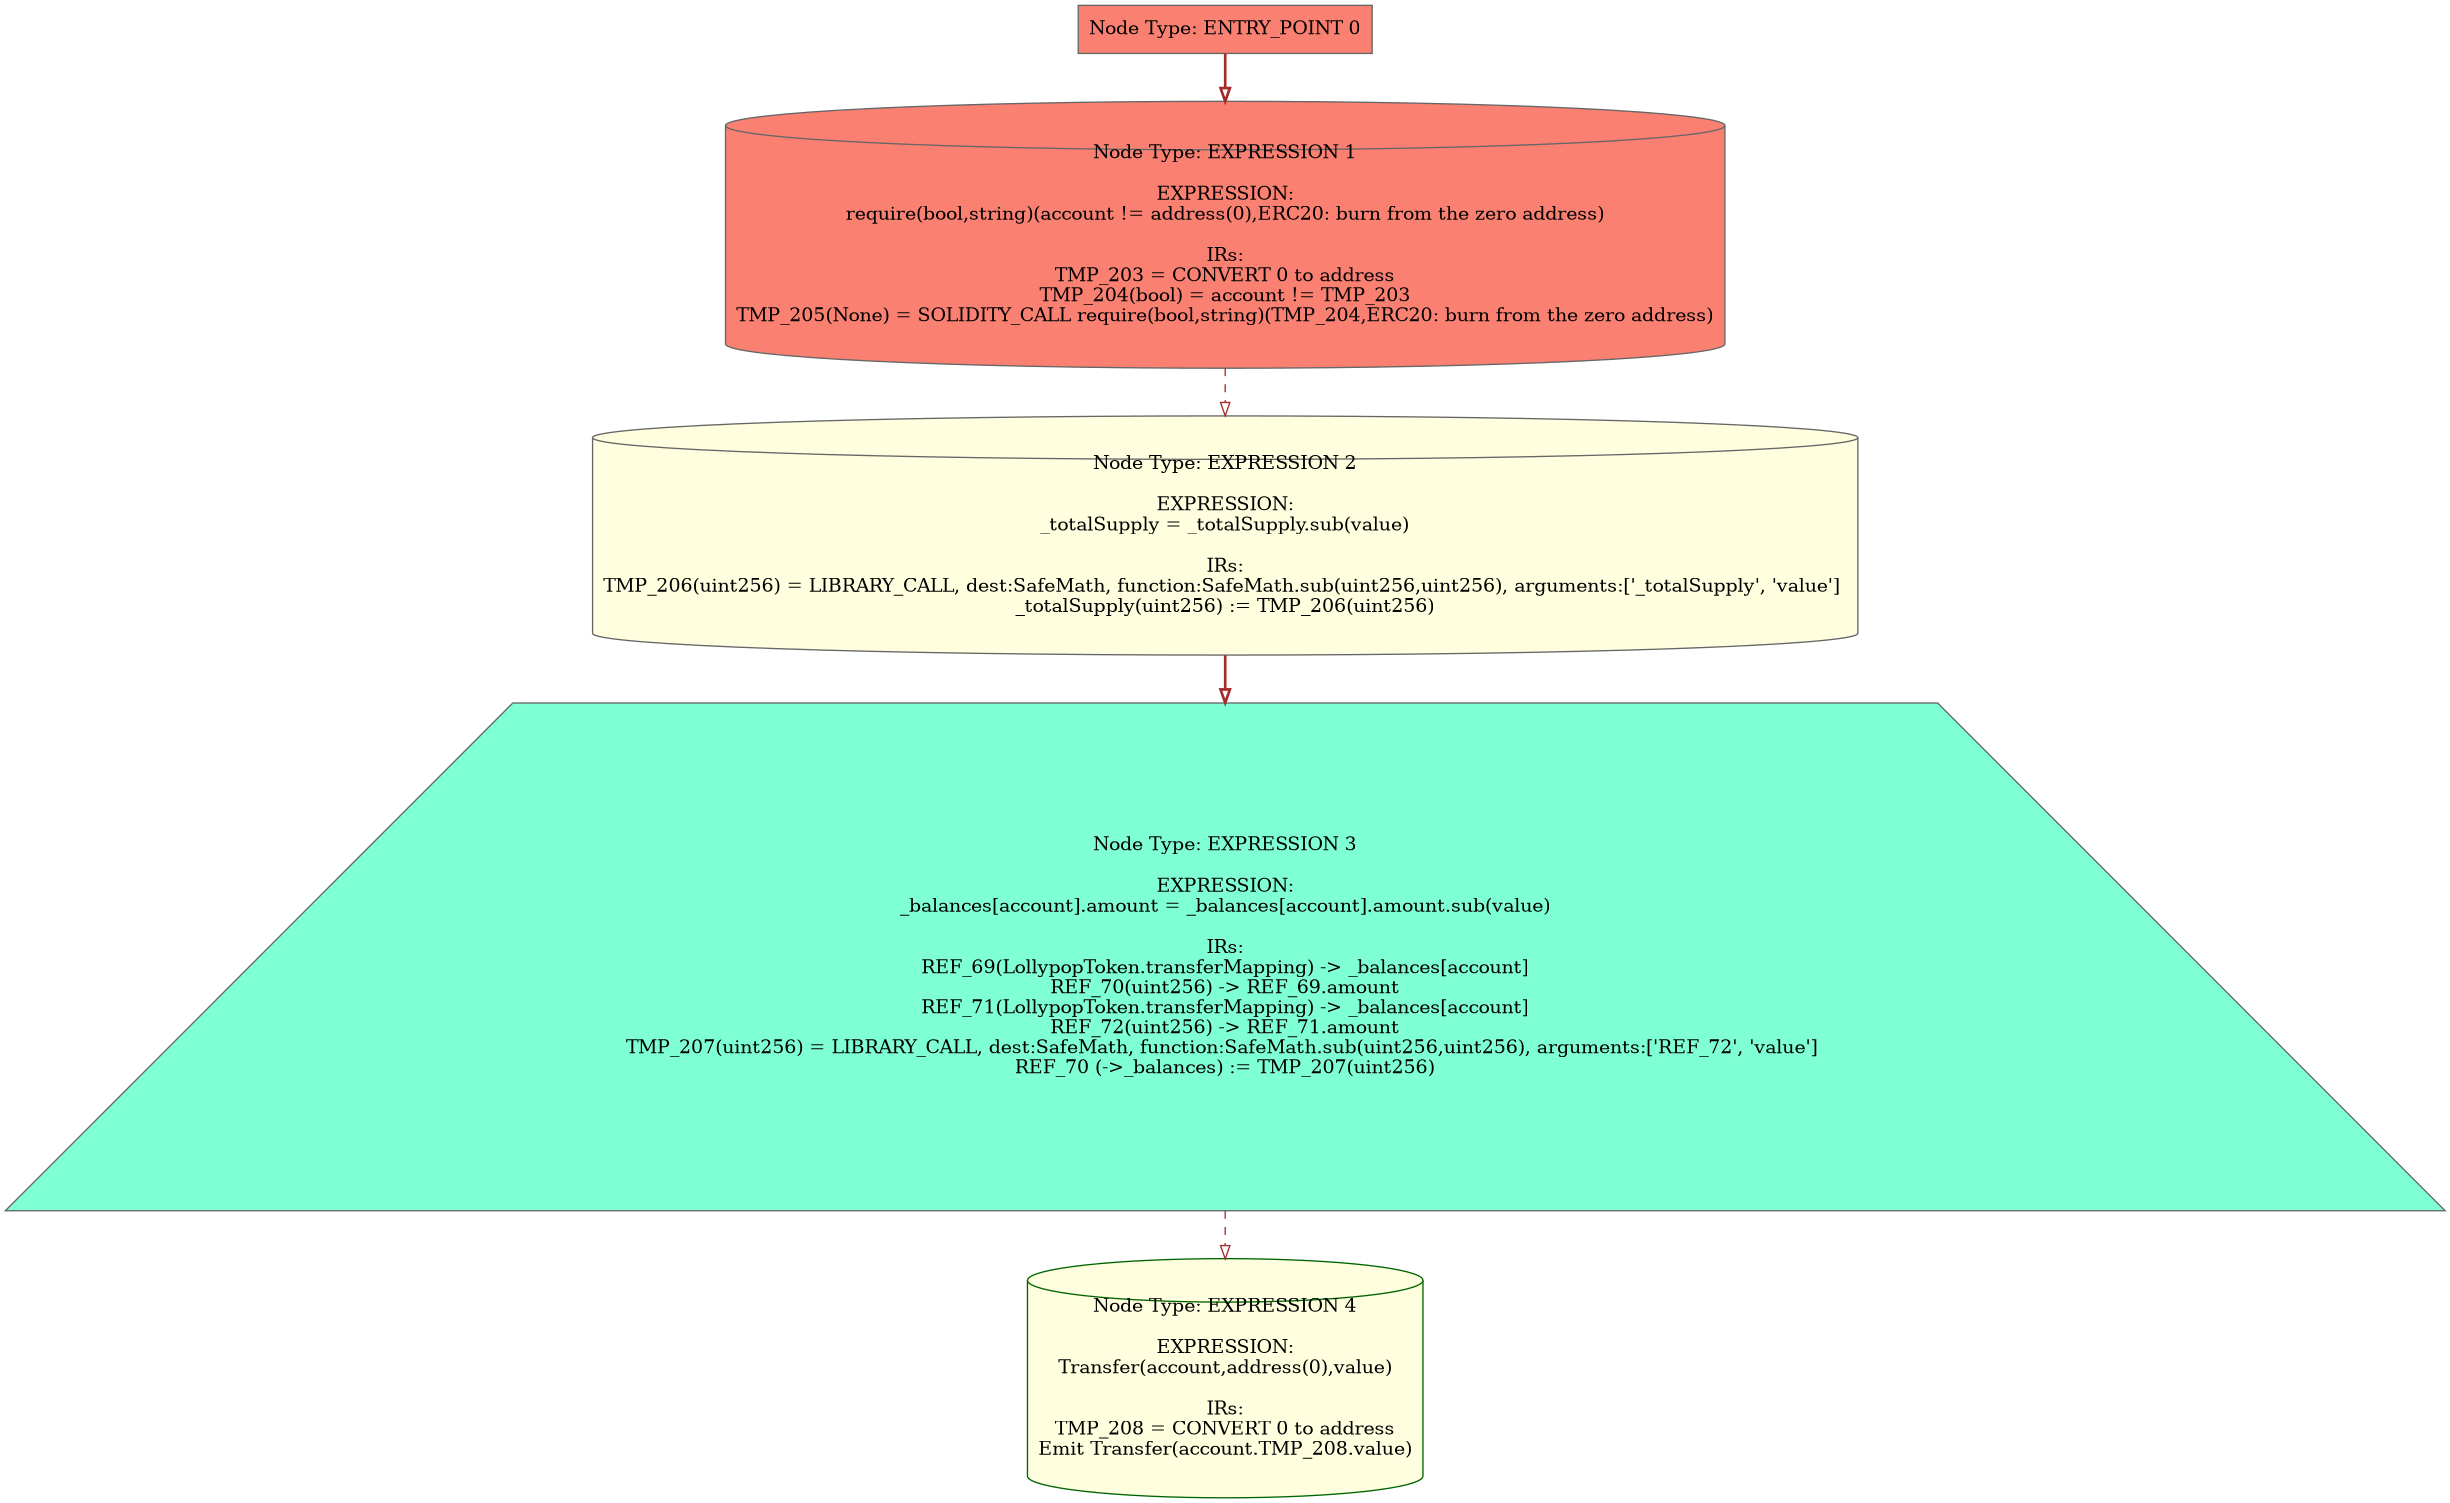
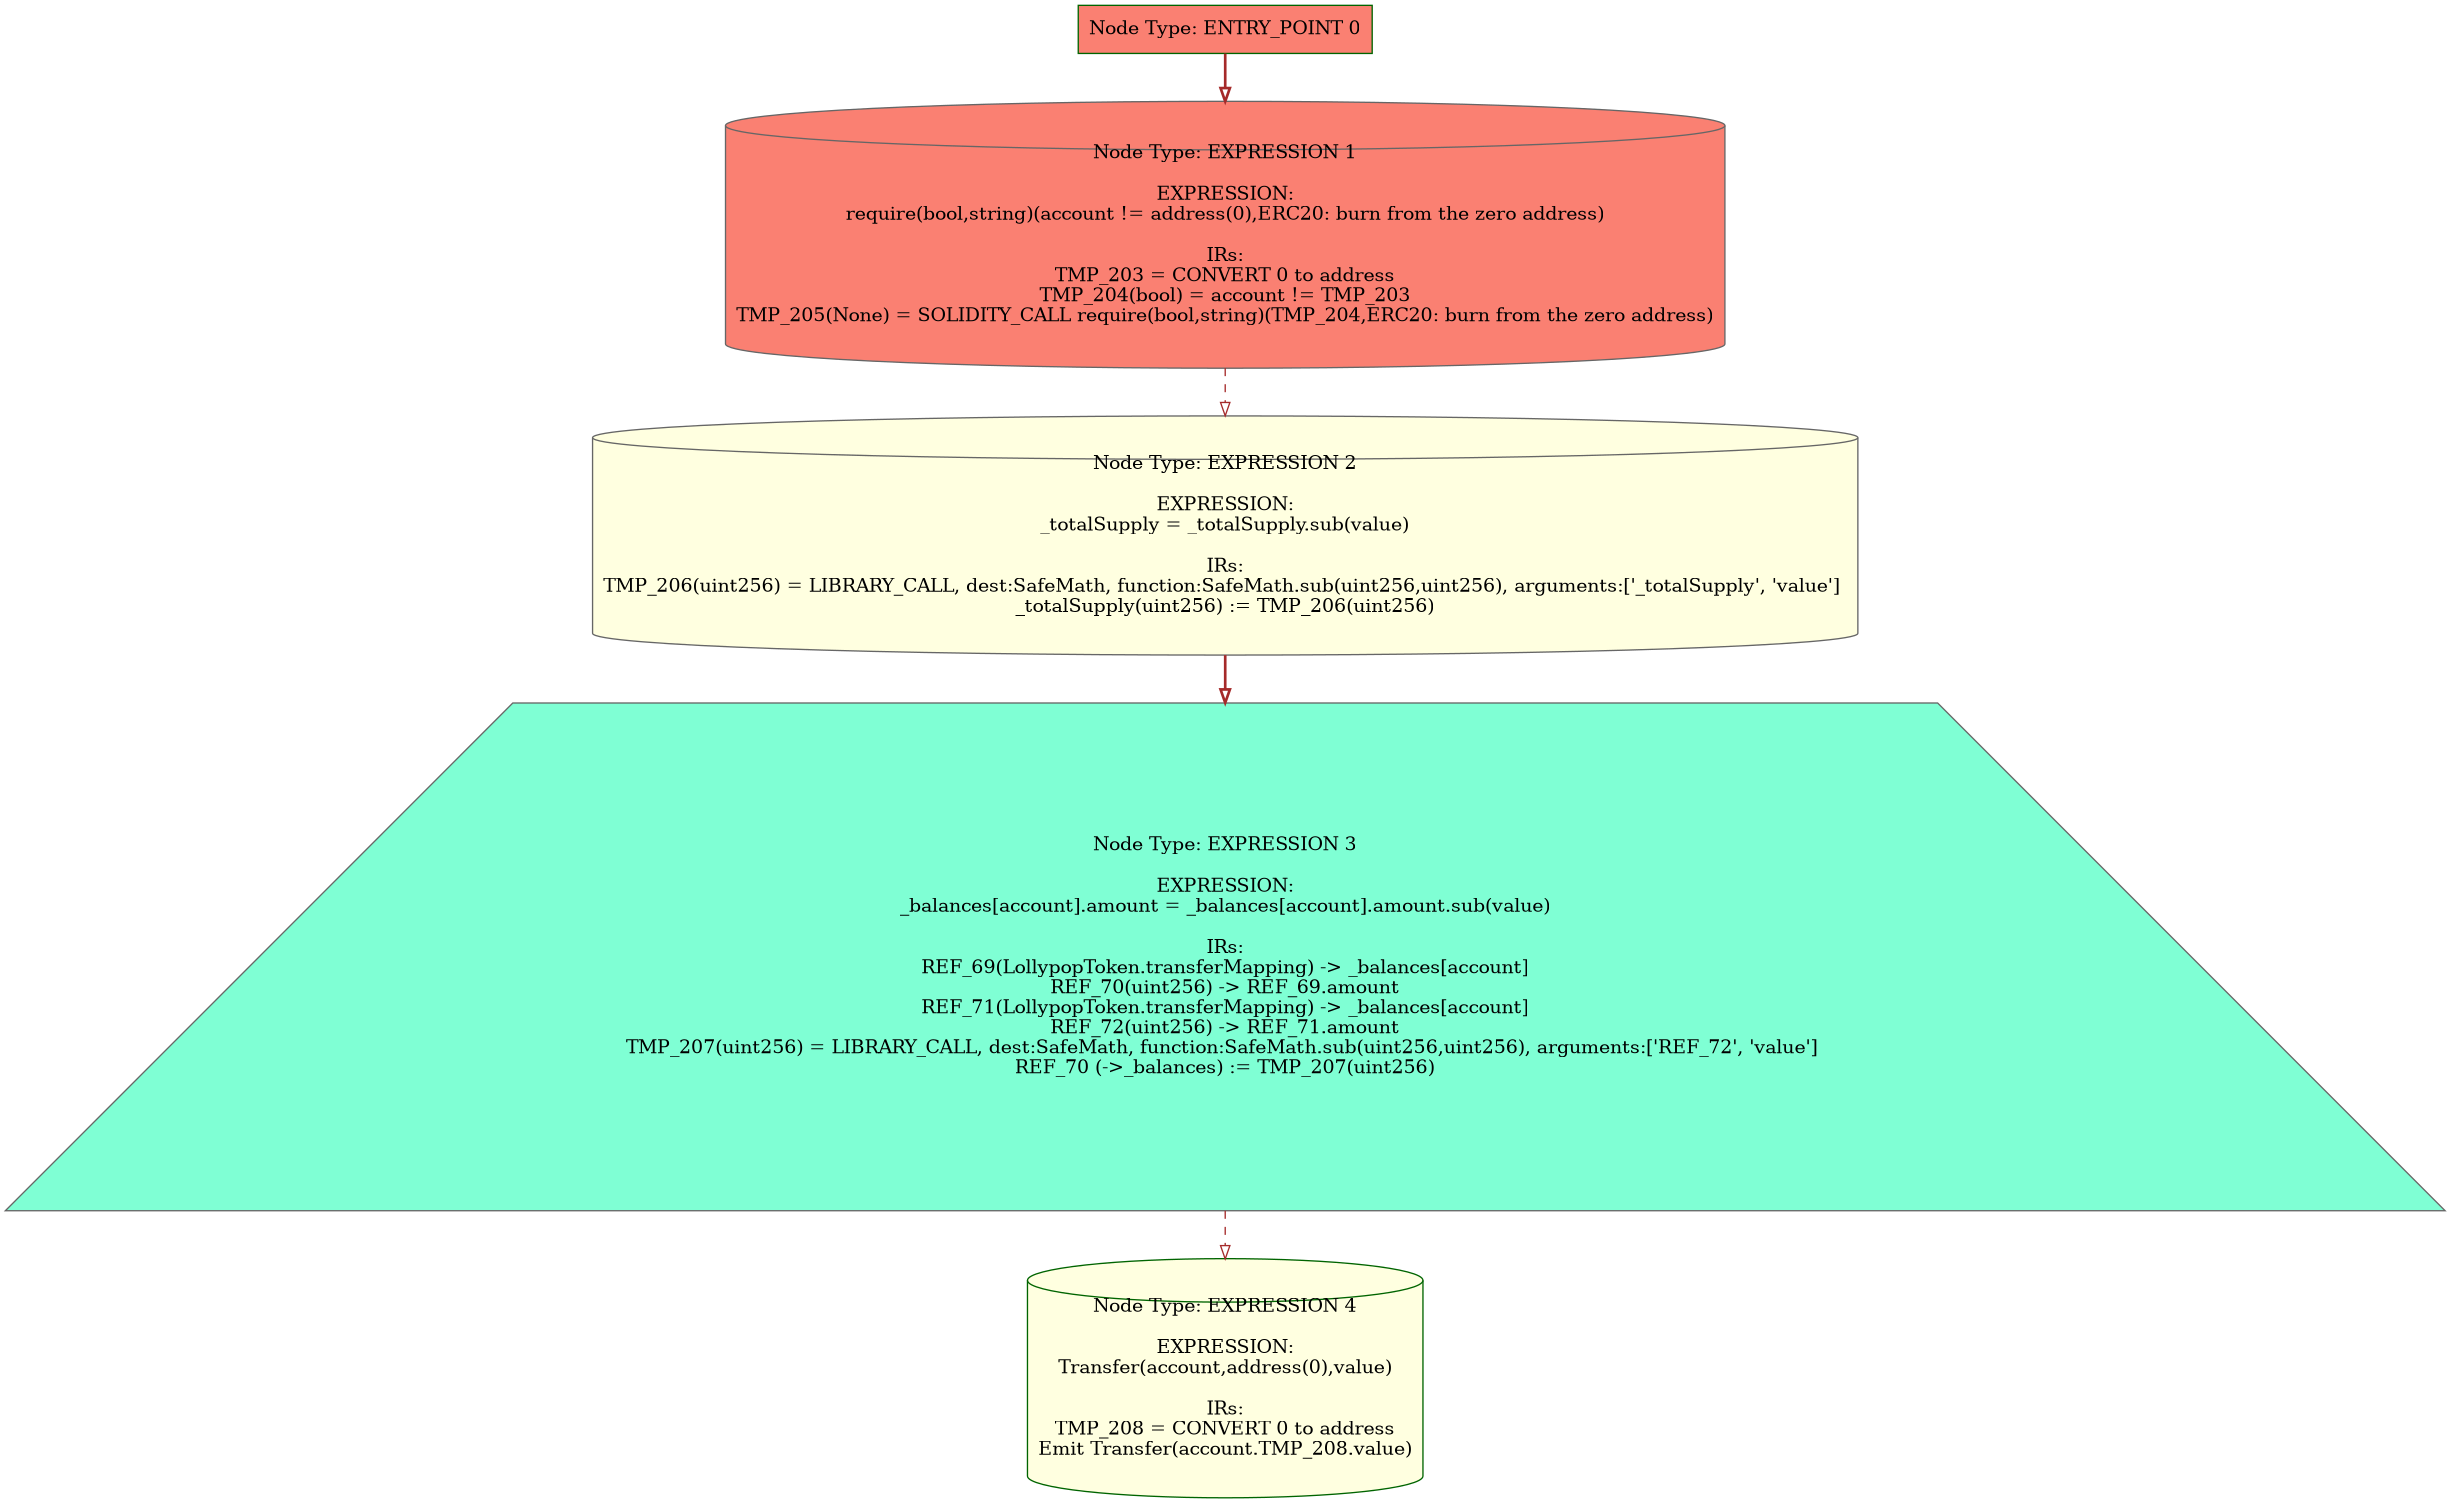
(1225, 29) -> (1225, 29)
